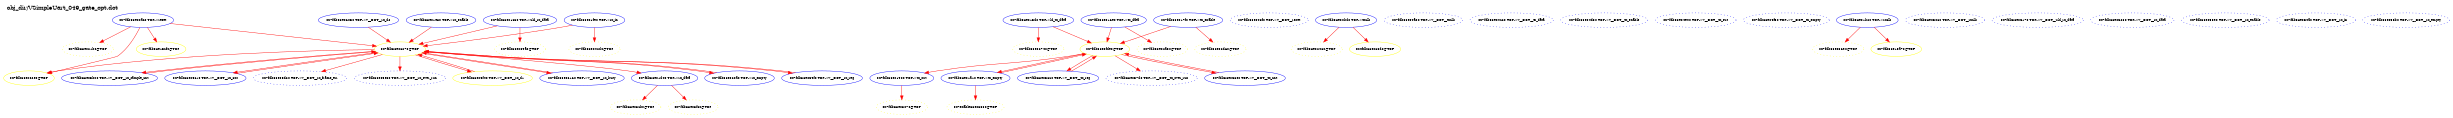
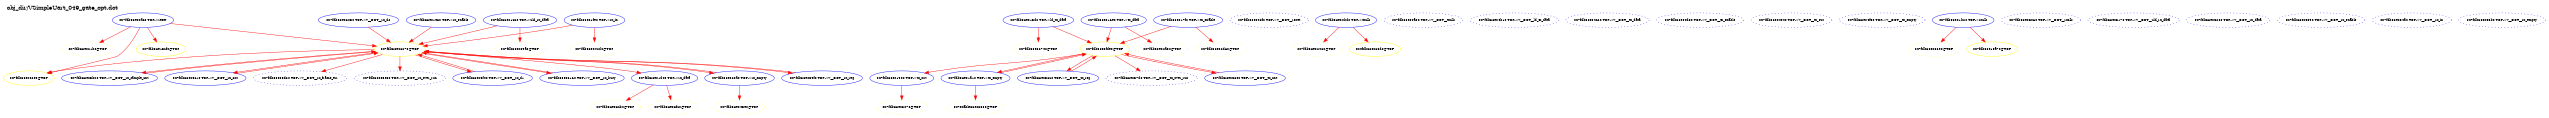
none -> (1514, 20)
(493, 78) -> (493, 78)
none -> (740, 107)
